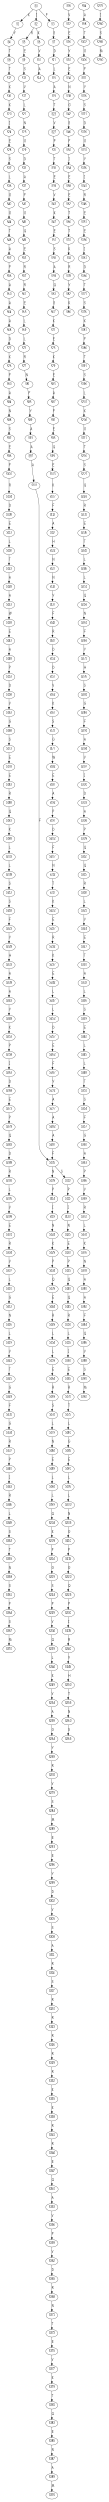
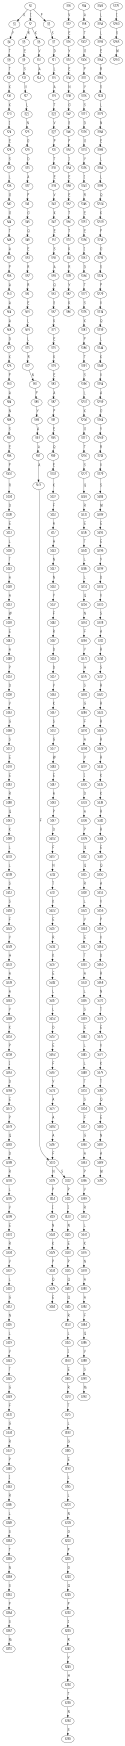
(52, 1315) -> none
